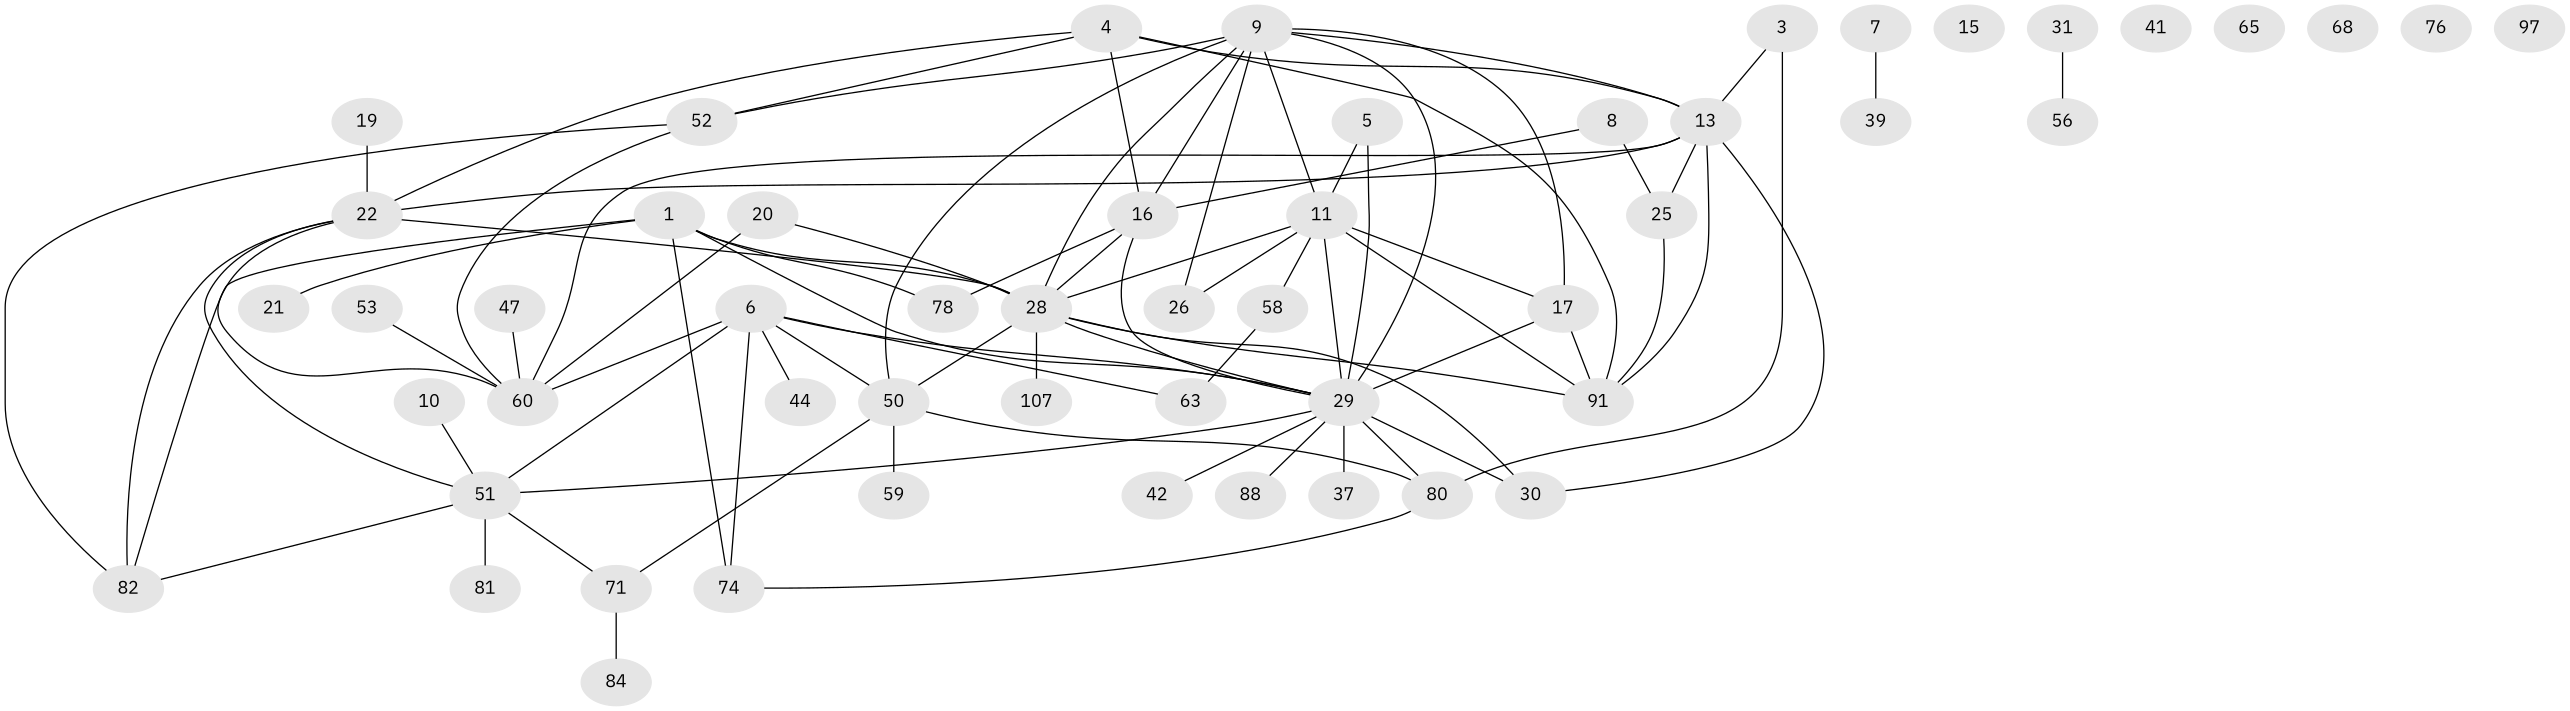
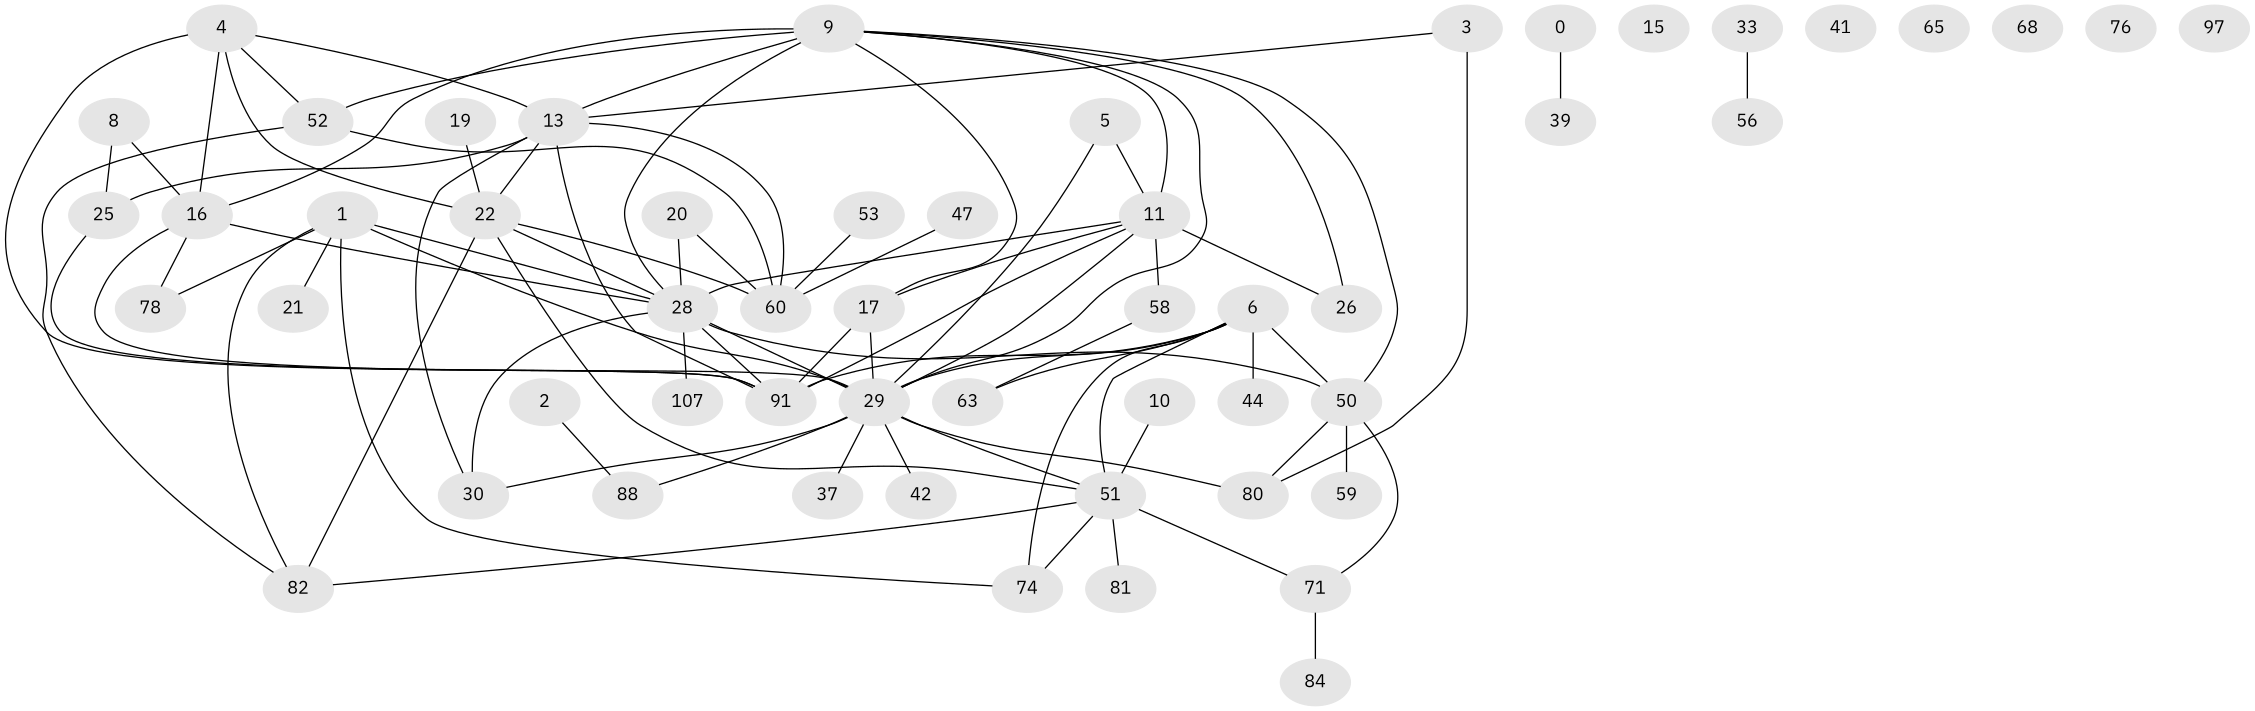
(1876, 29) -> (1561, 29)
(2063, 29) -> (1747, 29)
(637, 355) -> (1017, 355)
none -> (545, 402)
(1090, 572) -> (1069, 542)
